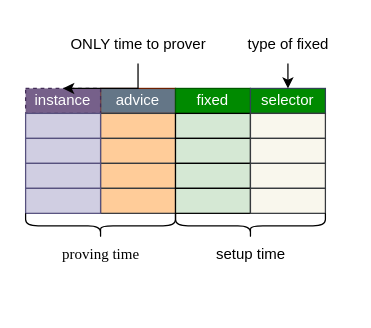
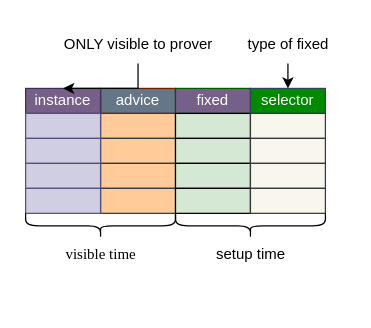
(139, 44) -> (139, 44)
(63, 101) -> (63, 101)
(213, 101) -> (213, 101)
(101, 254) -> (101, 254)
